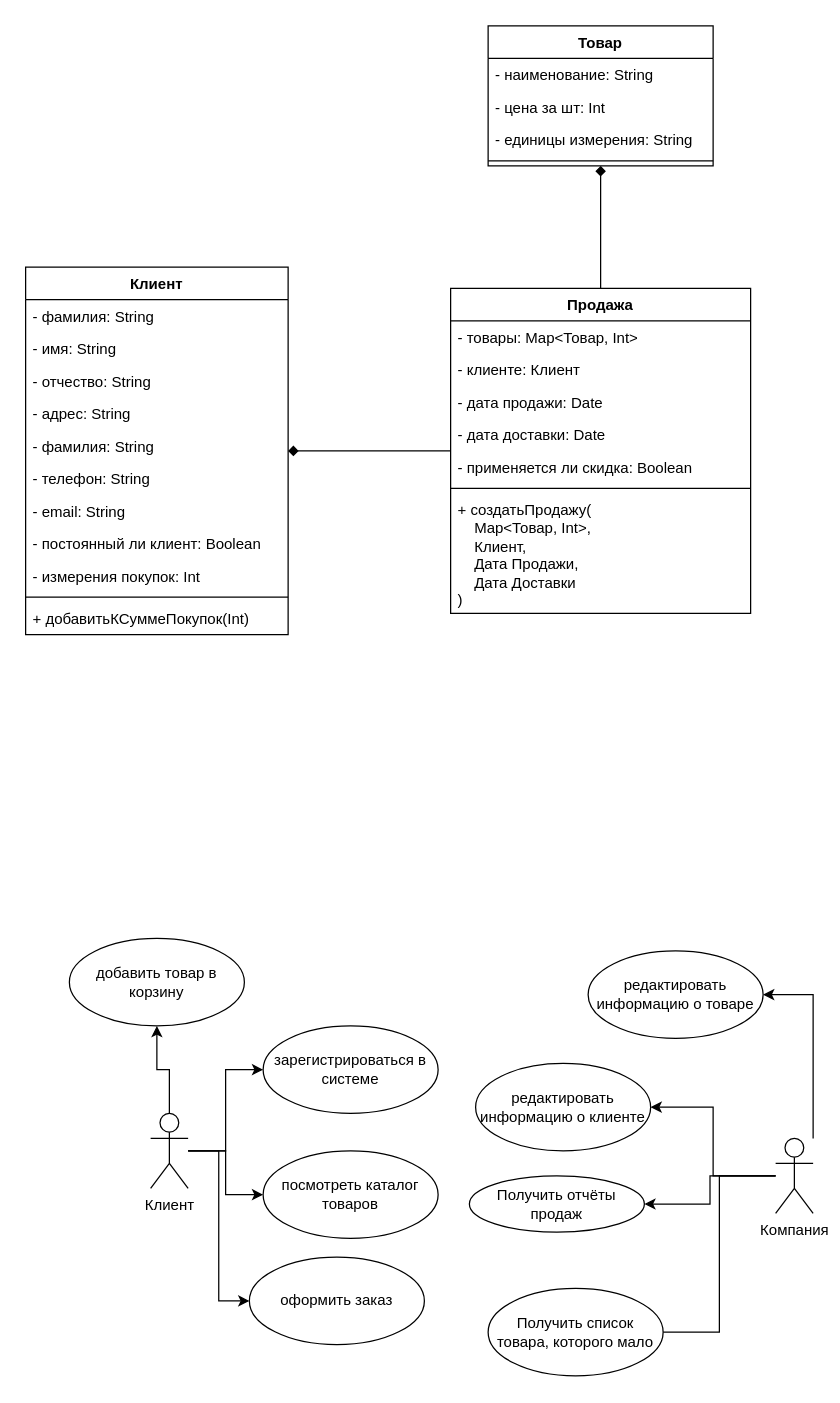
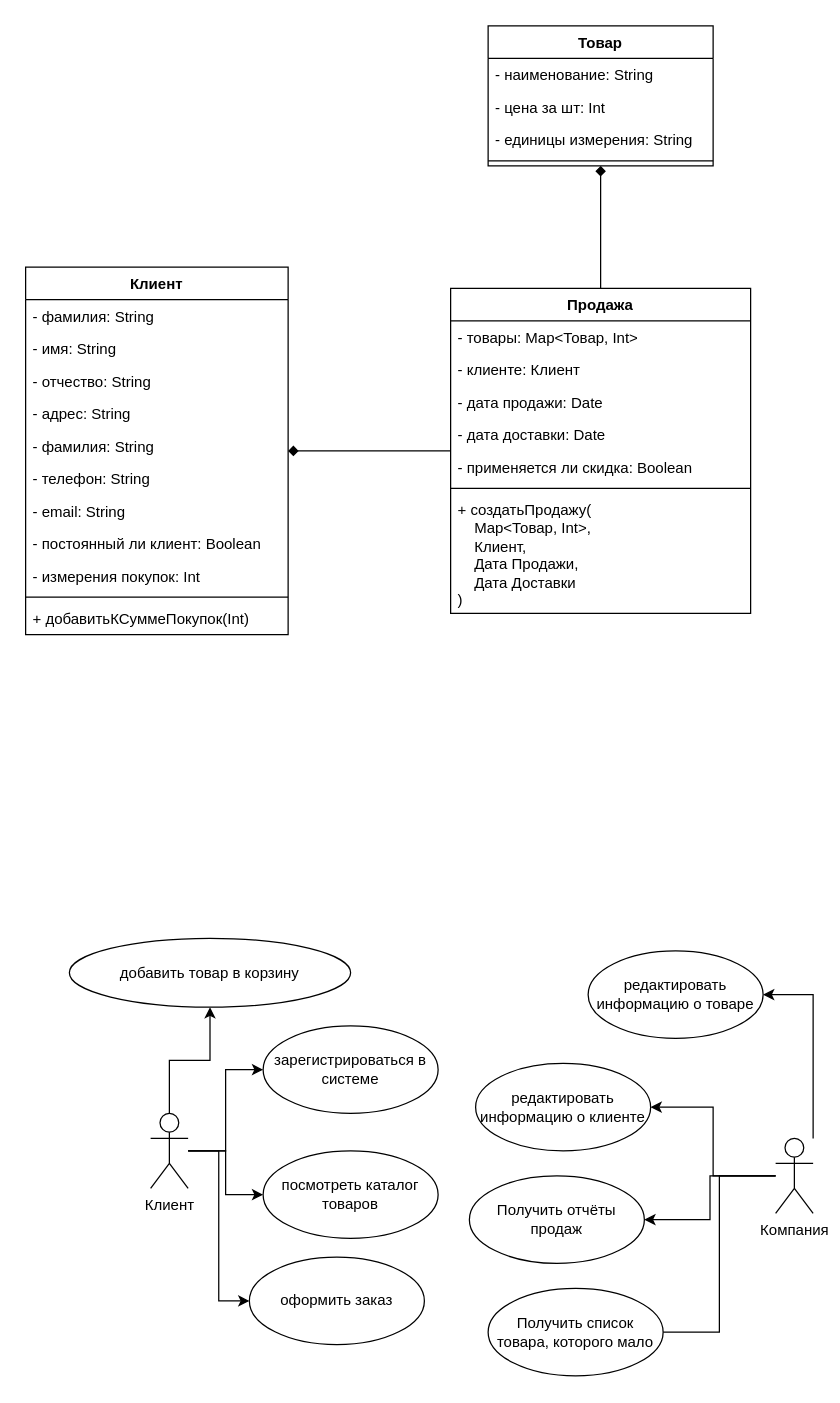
(157, 982) -> (210, 973)
(557, 1204) -> (557, 1219)
